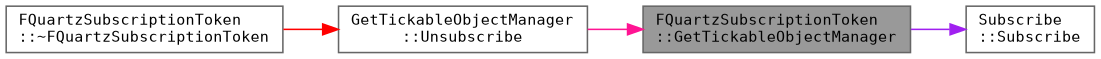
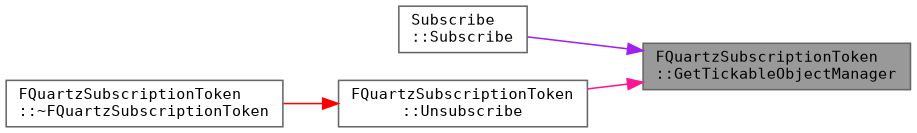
(463, 29) -> (463, 104)
(930, 29) -> (577, 43)
